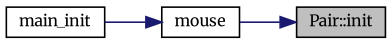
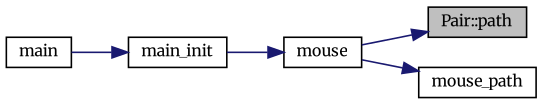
(341, 22) -> (477, 22)
none -> (39, 52)
none -> (477, 82)
